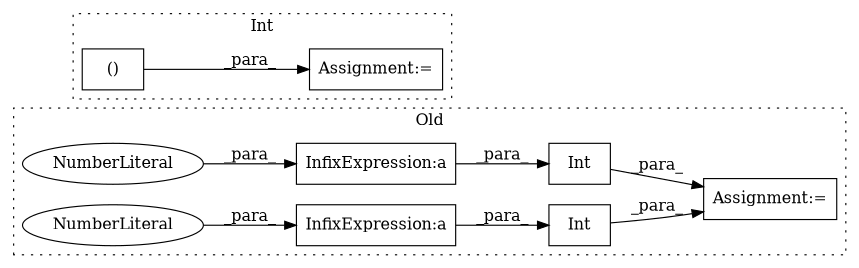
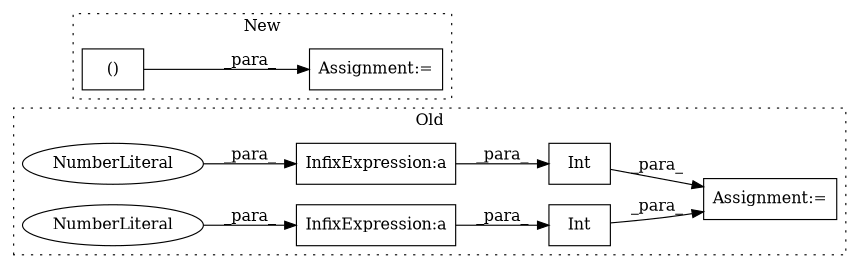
(262, 27) -> (262, 27)
